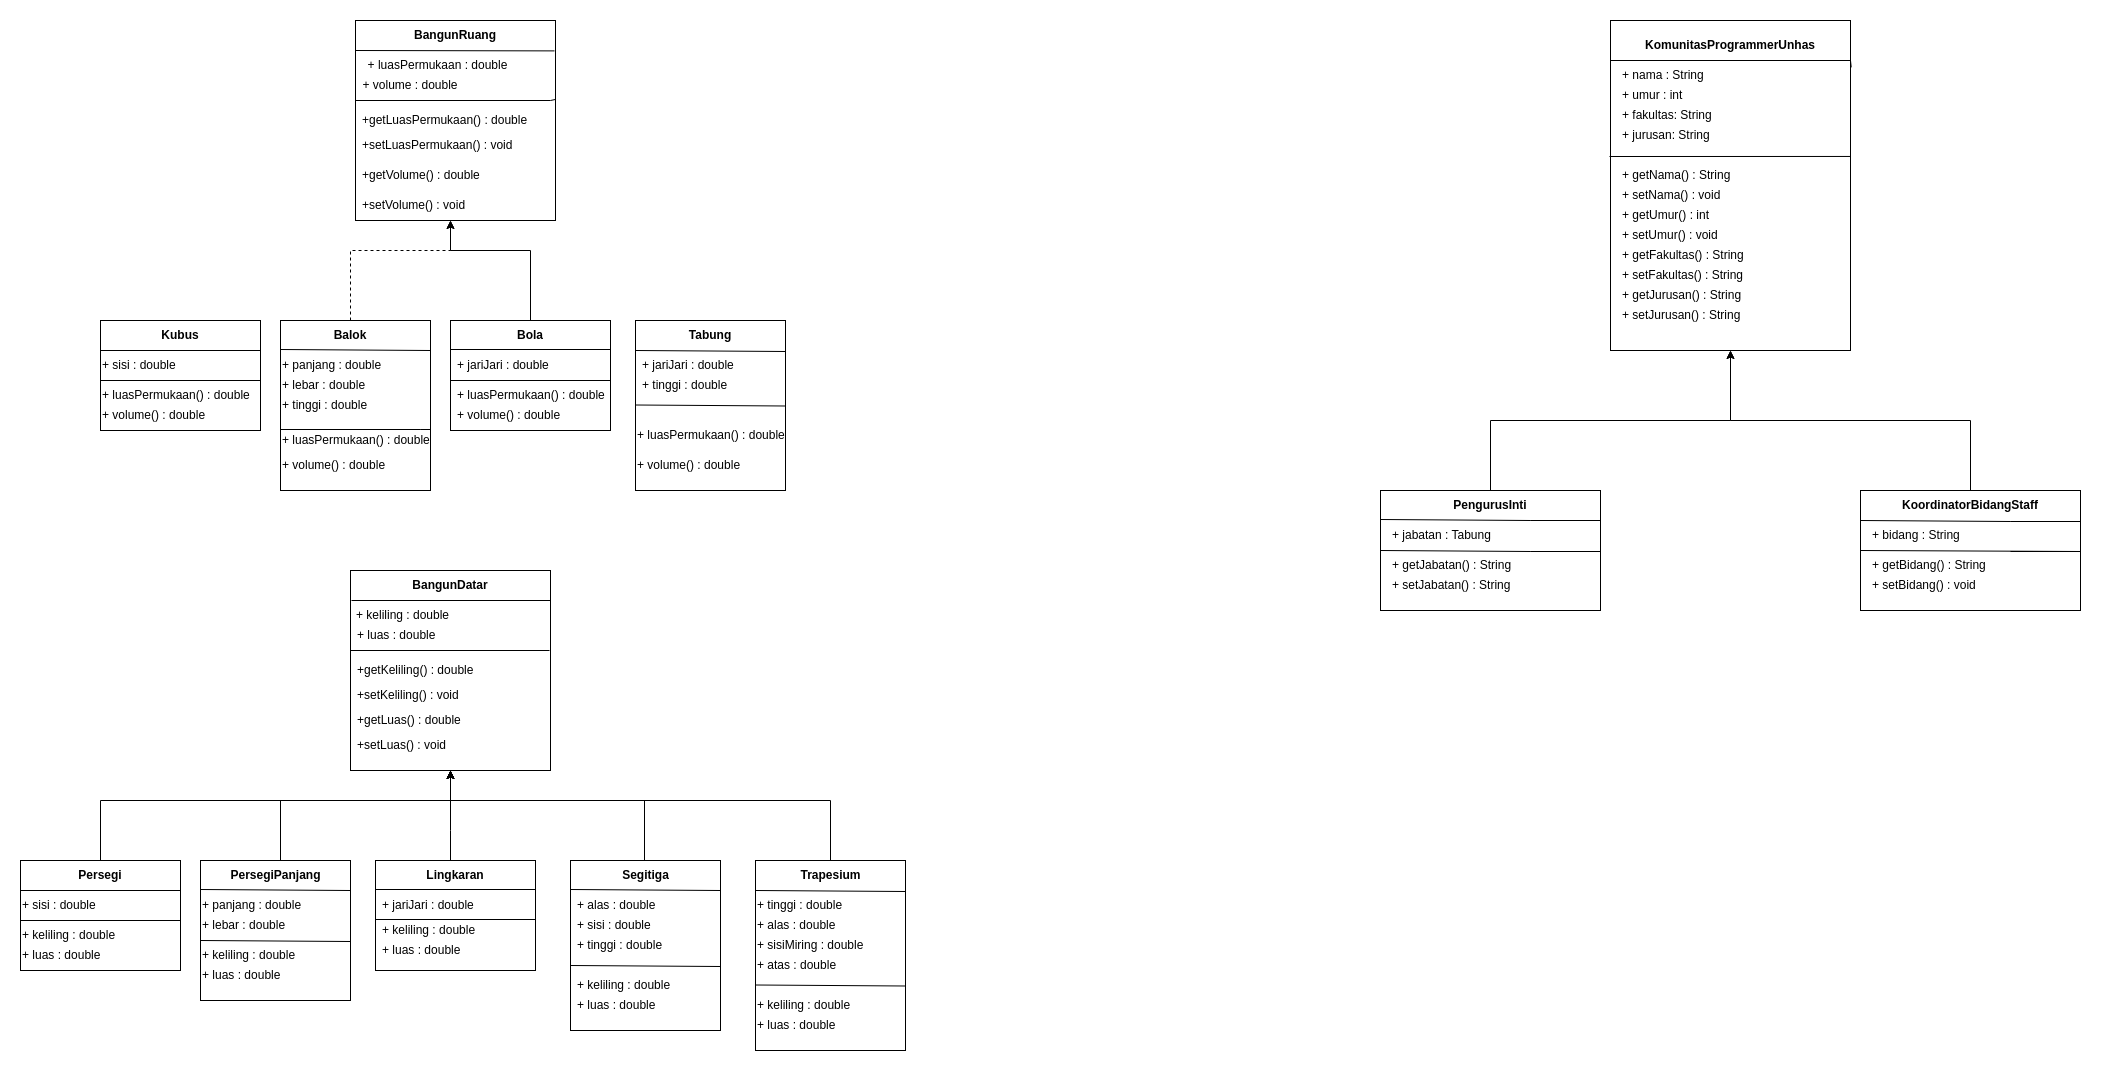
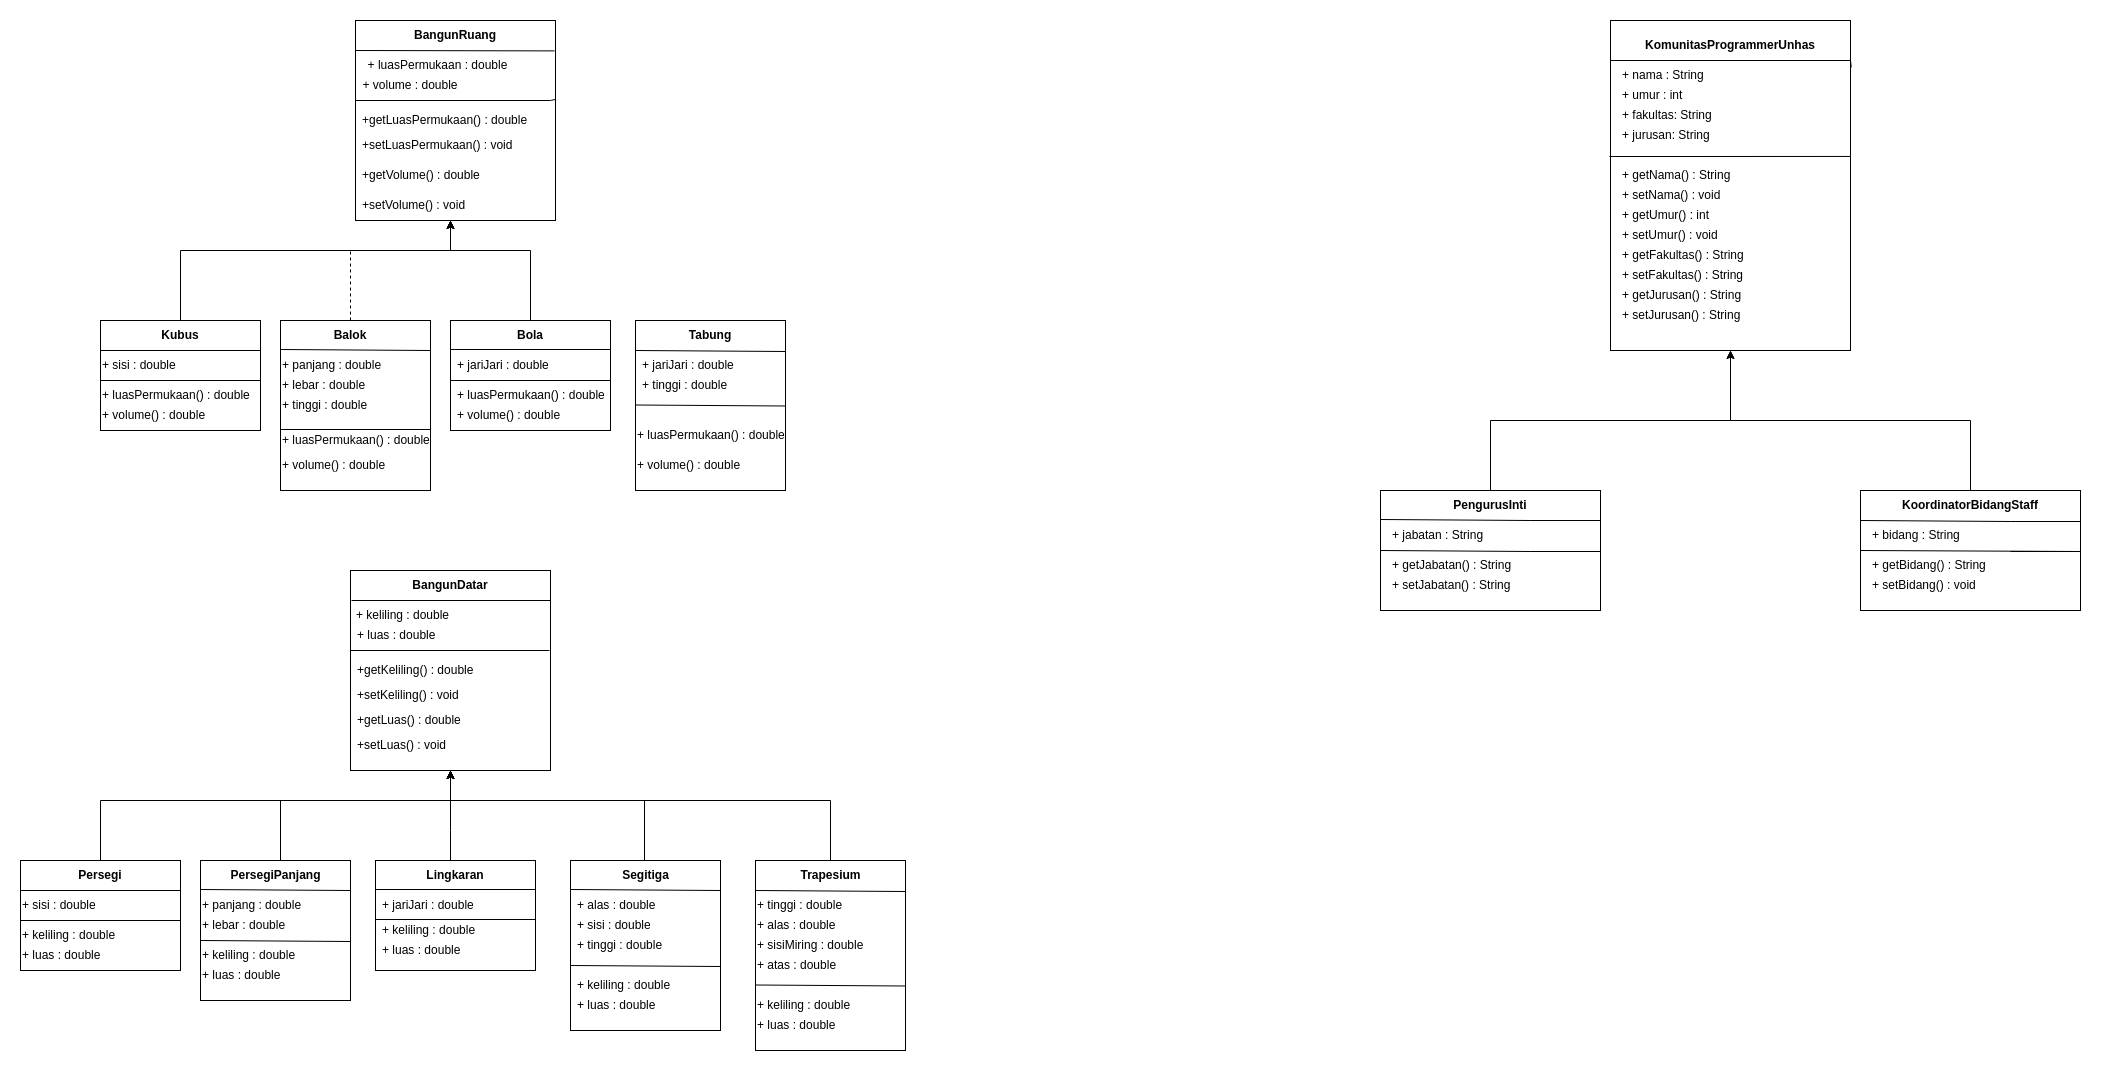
none -> (230, 251)
(1447, 536) -> (1445, 536)
